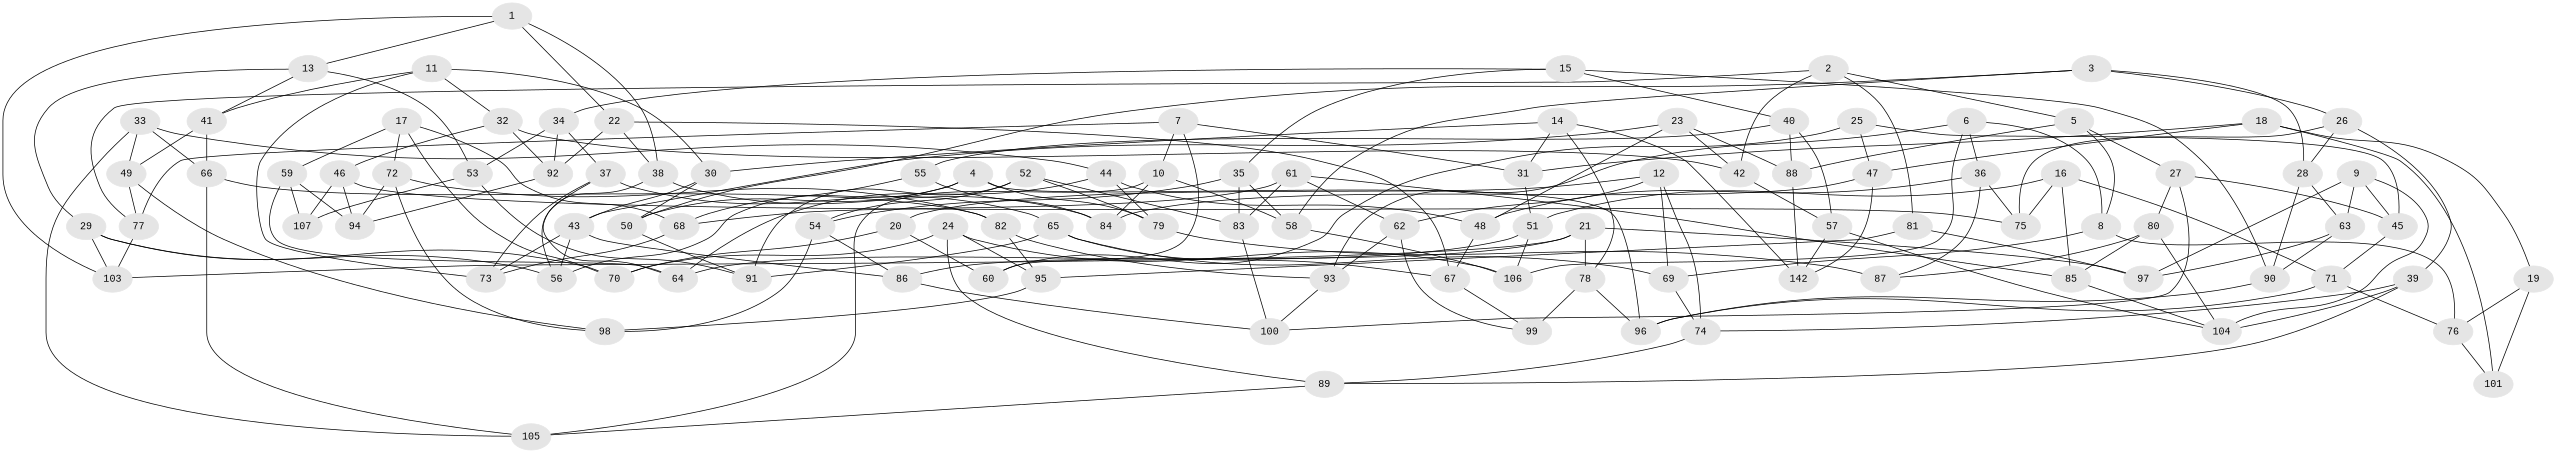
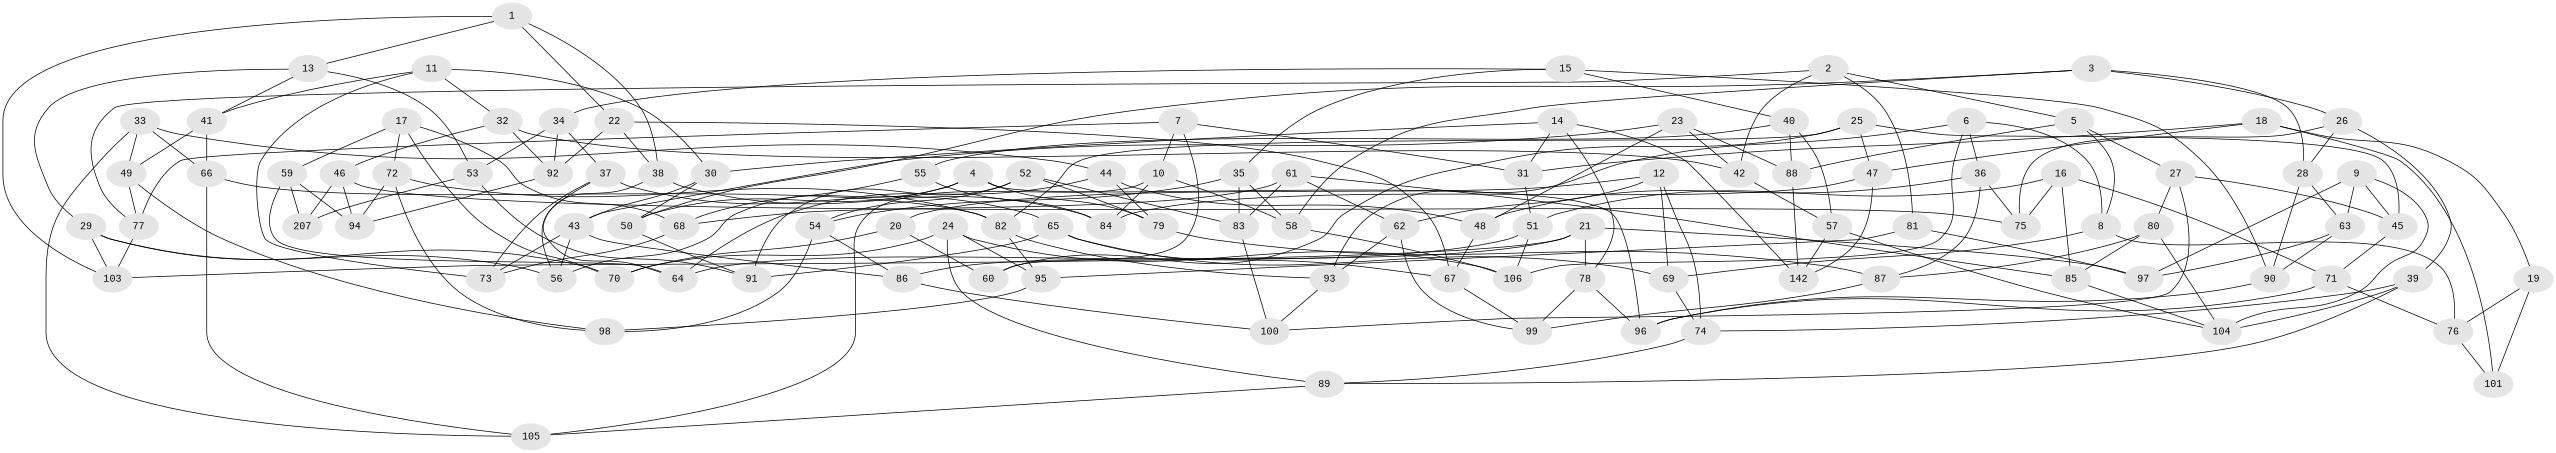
none -> (1416, 141)
(302, 226) -> (302, 226)
none -> (1707, 308)
